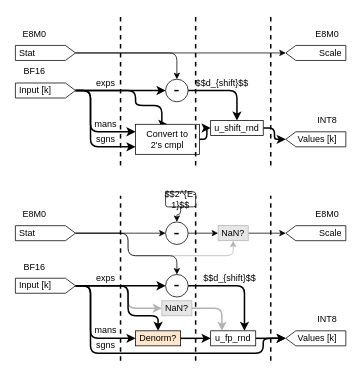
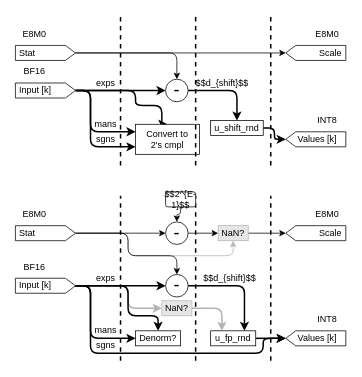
(207, 134) -> none
(158, 338) -> (158, 338)
(192, 338) -> none
